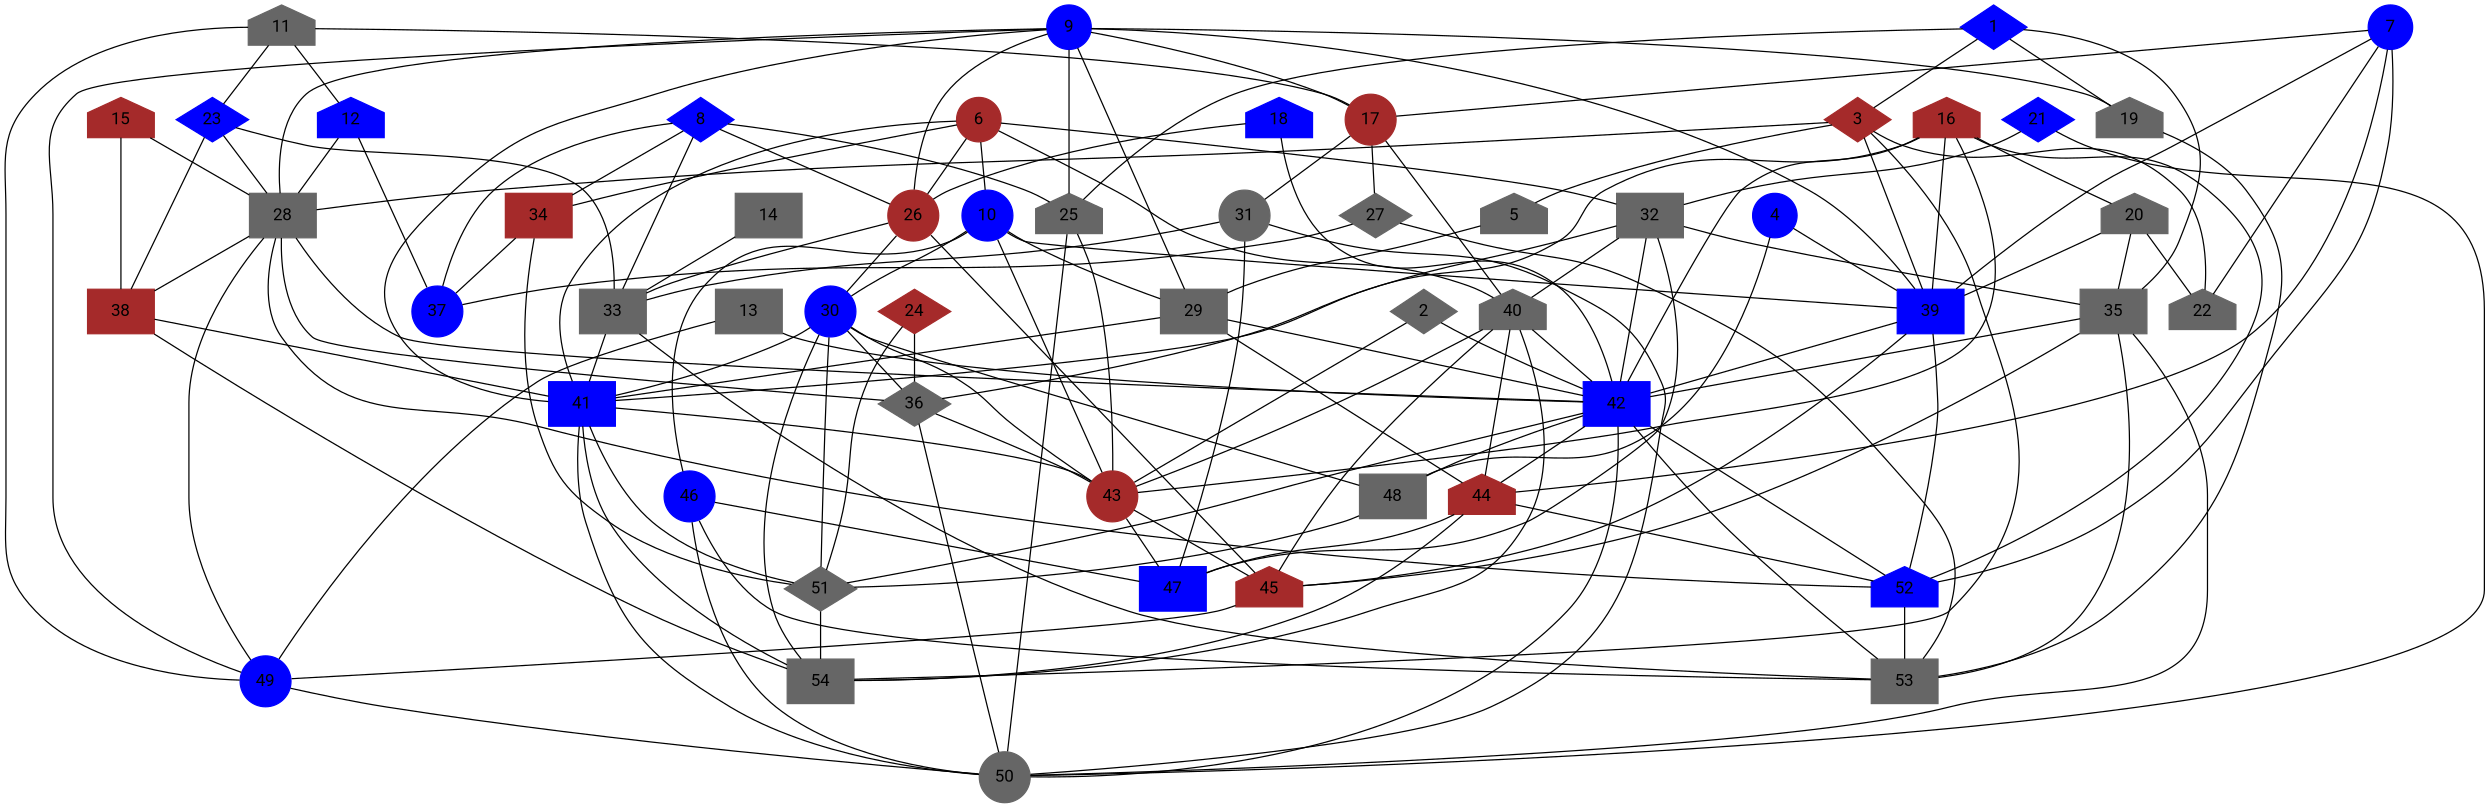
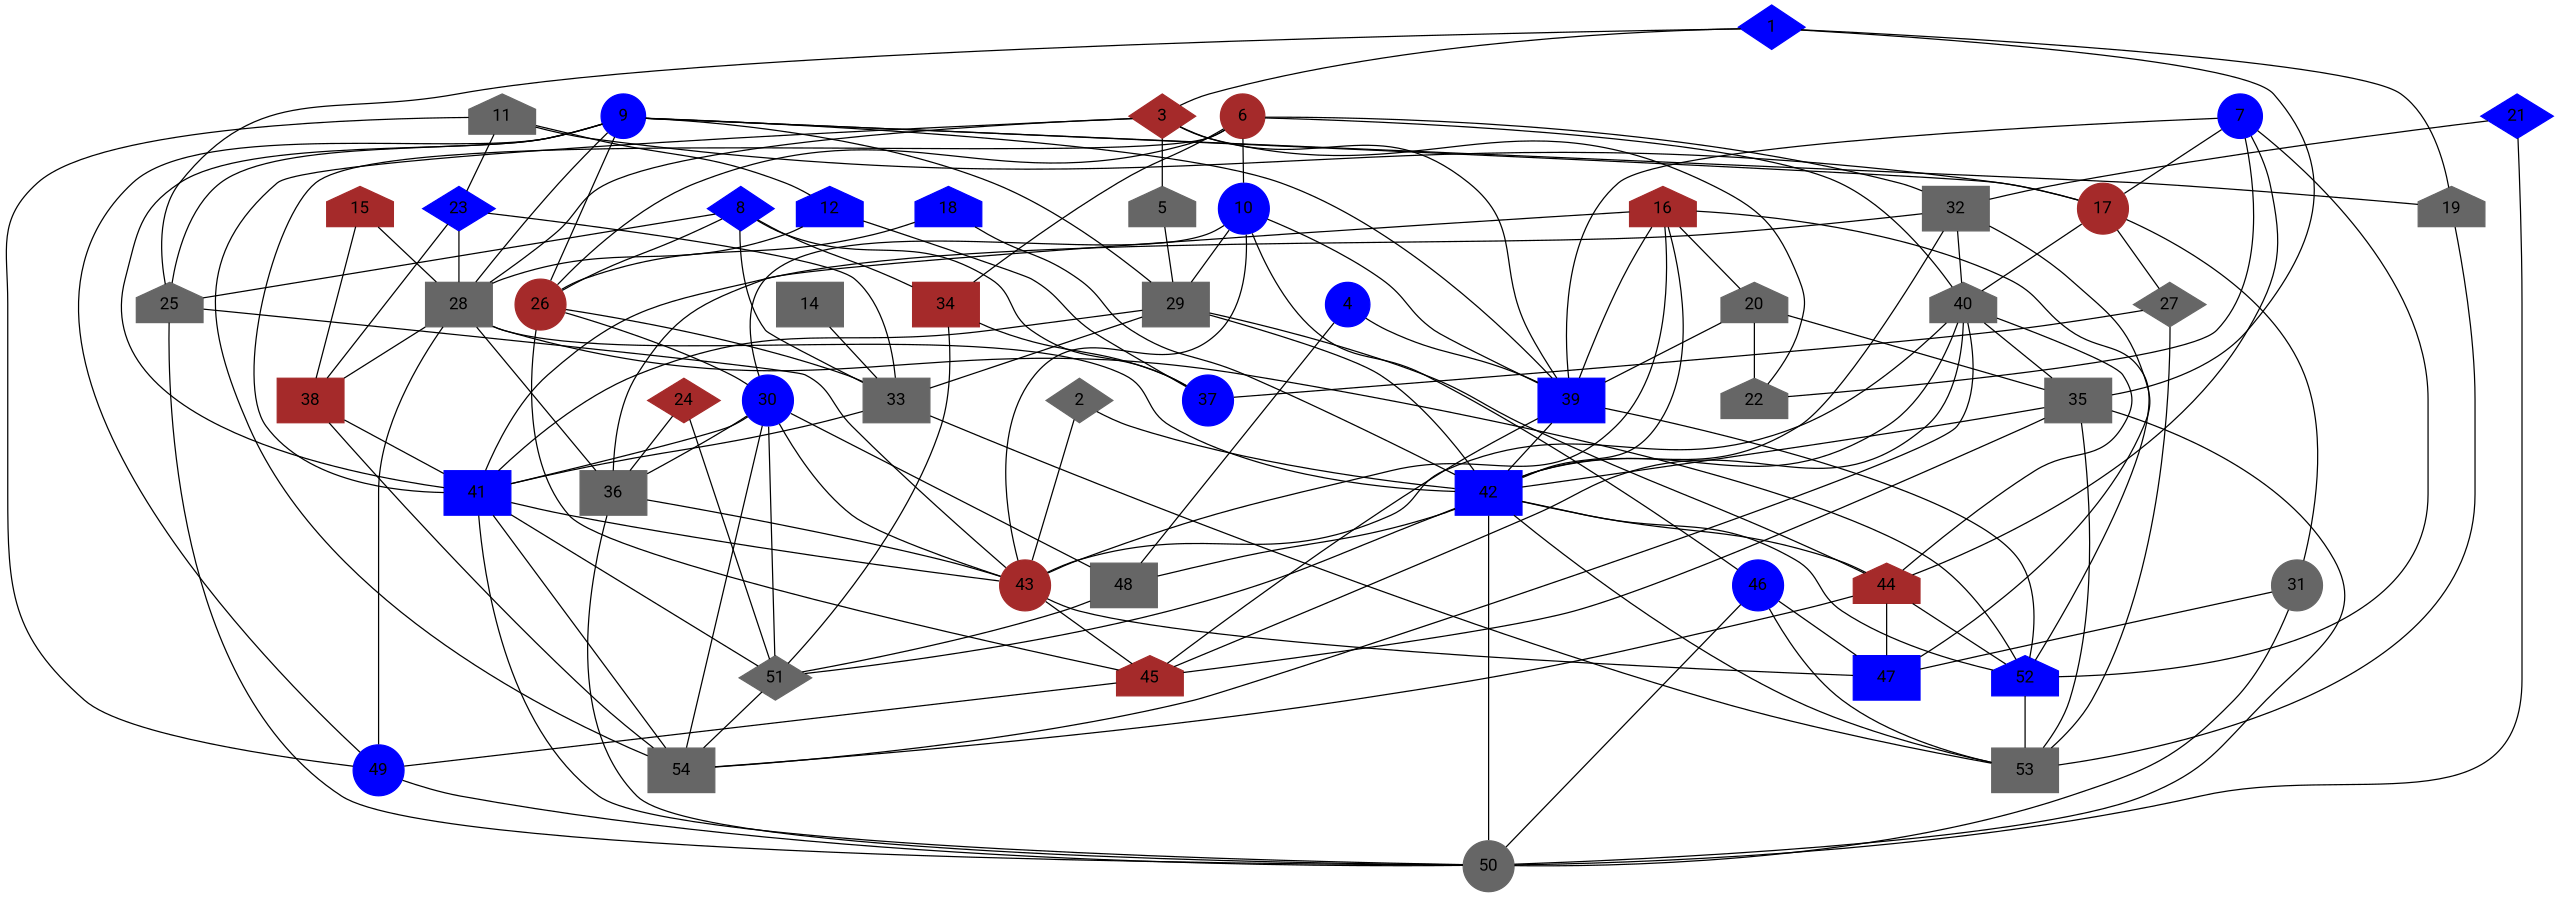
(976, 256) -> (1073, 340)
(1881, 269) -> (2018, 350)
(749, 311) -> none
(915, 404) -> (613, 493)
